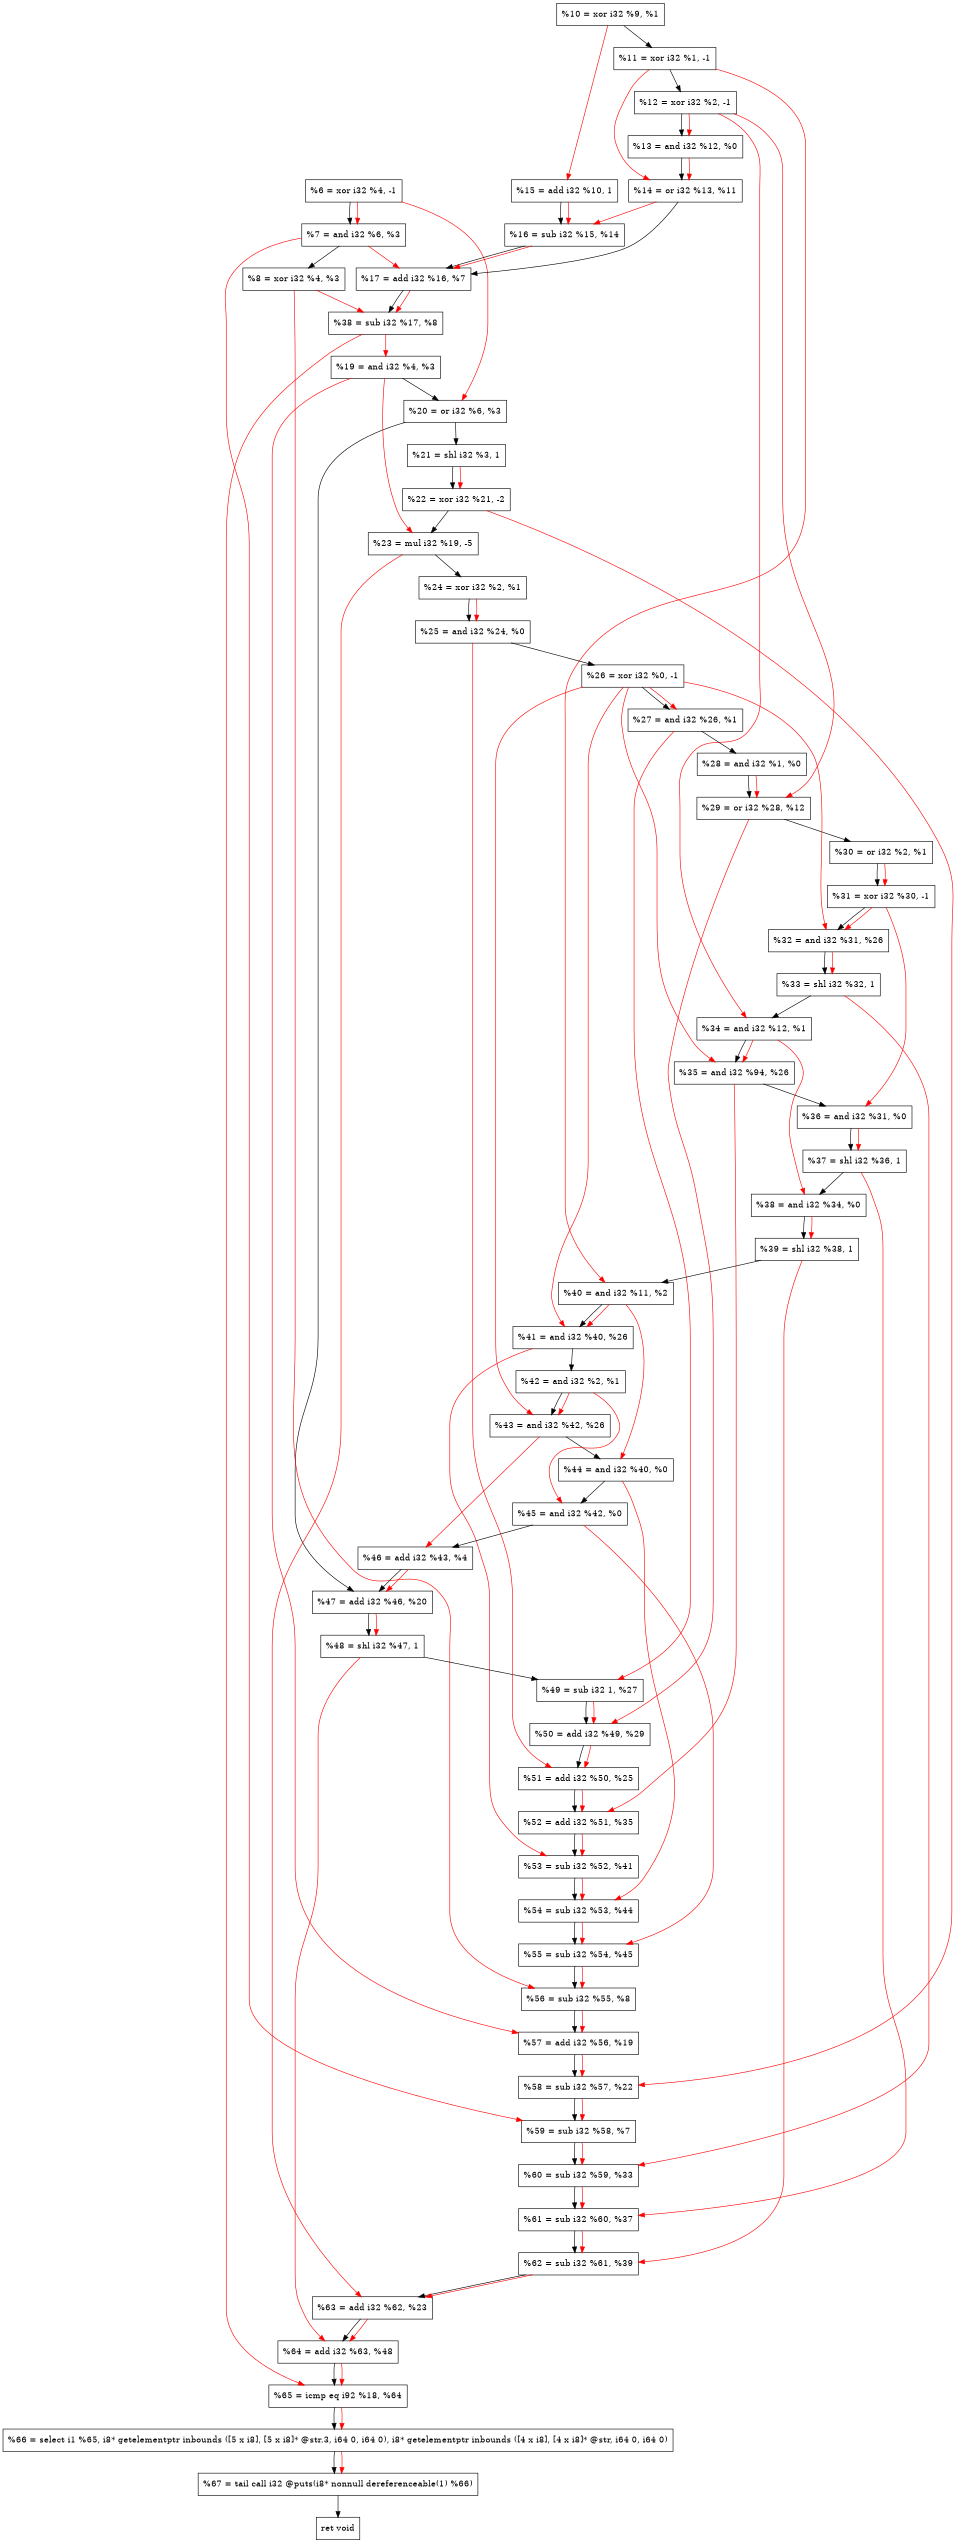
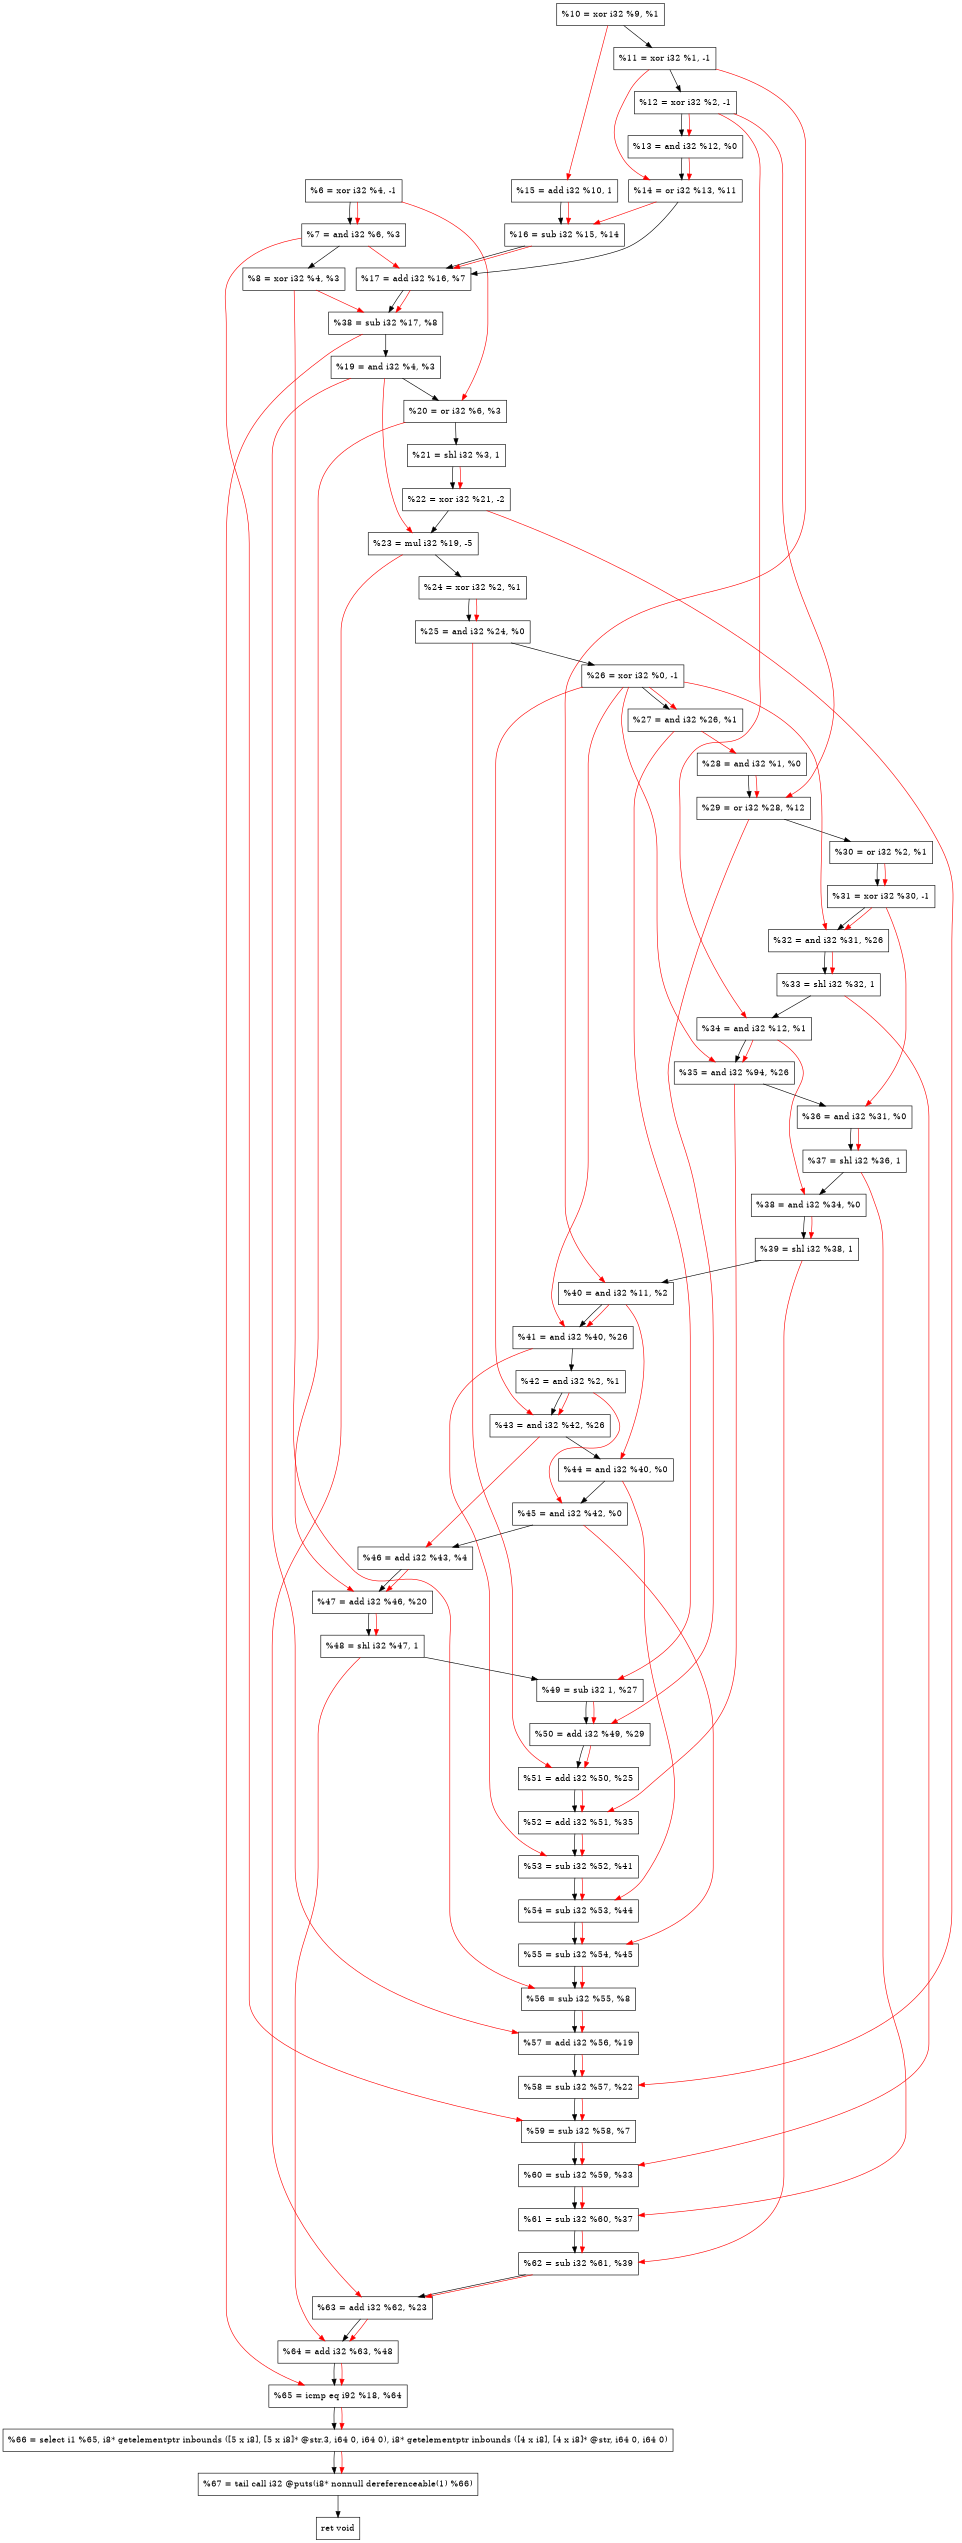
(386, 342) -> (386, 342)
(713, 739) -> (713, 739)
(318, 993) -> (318, 993)
